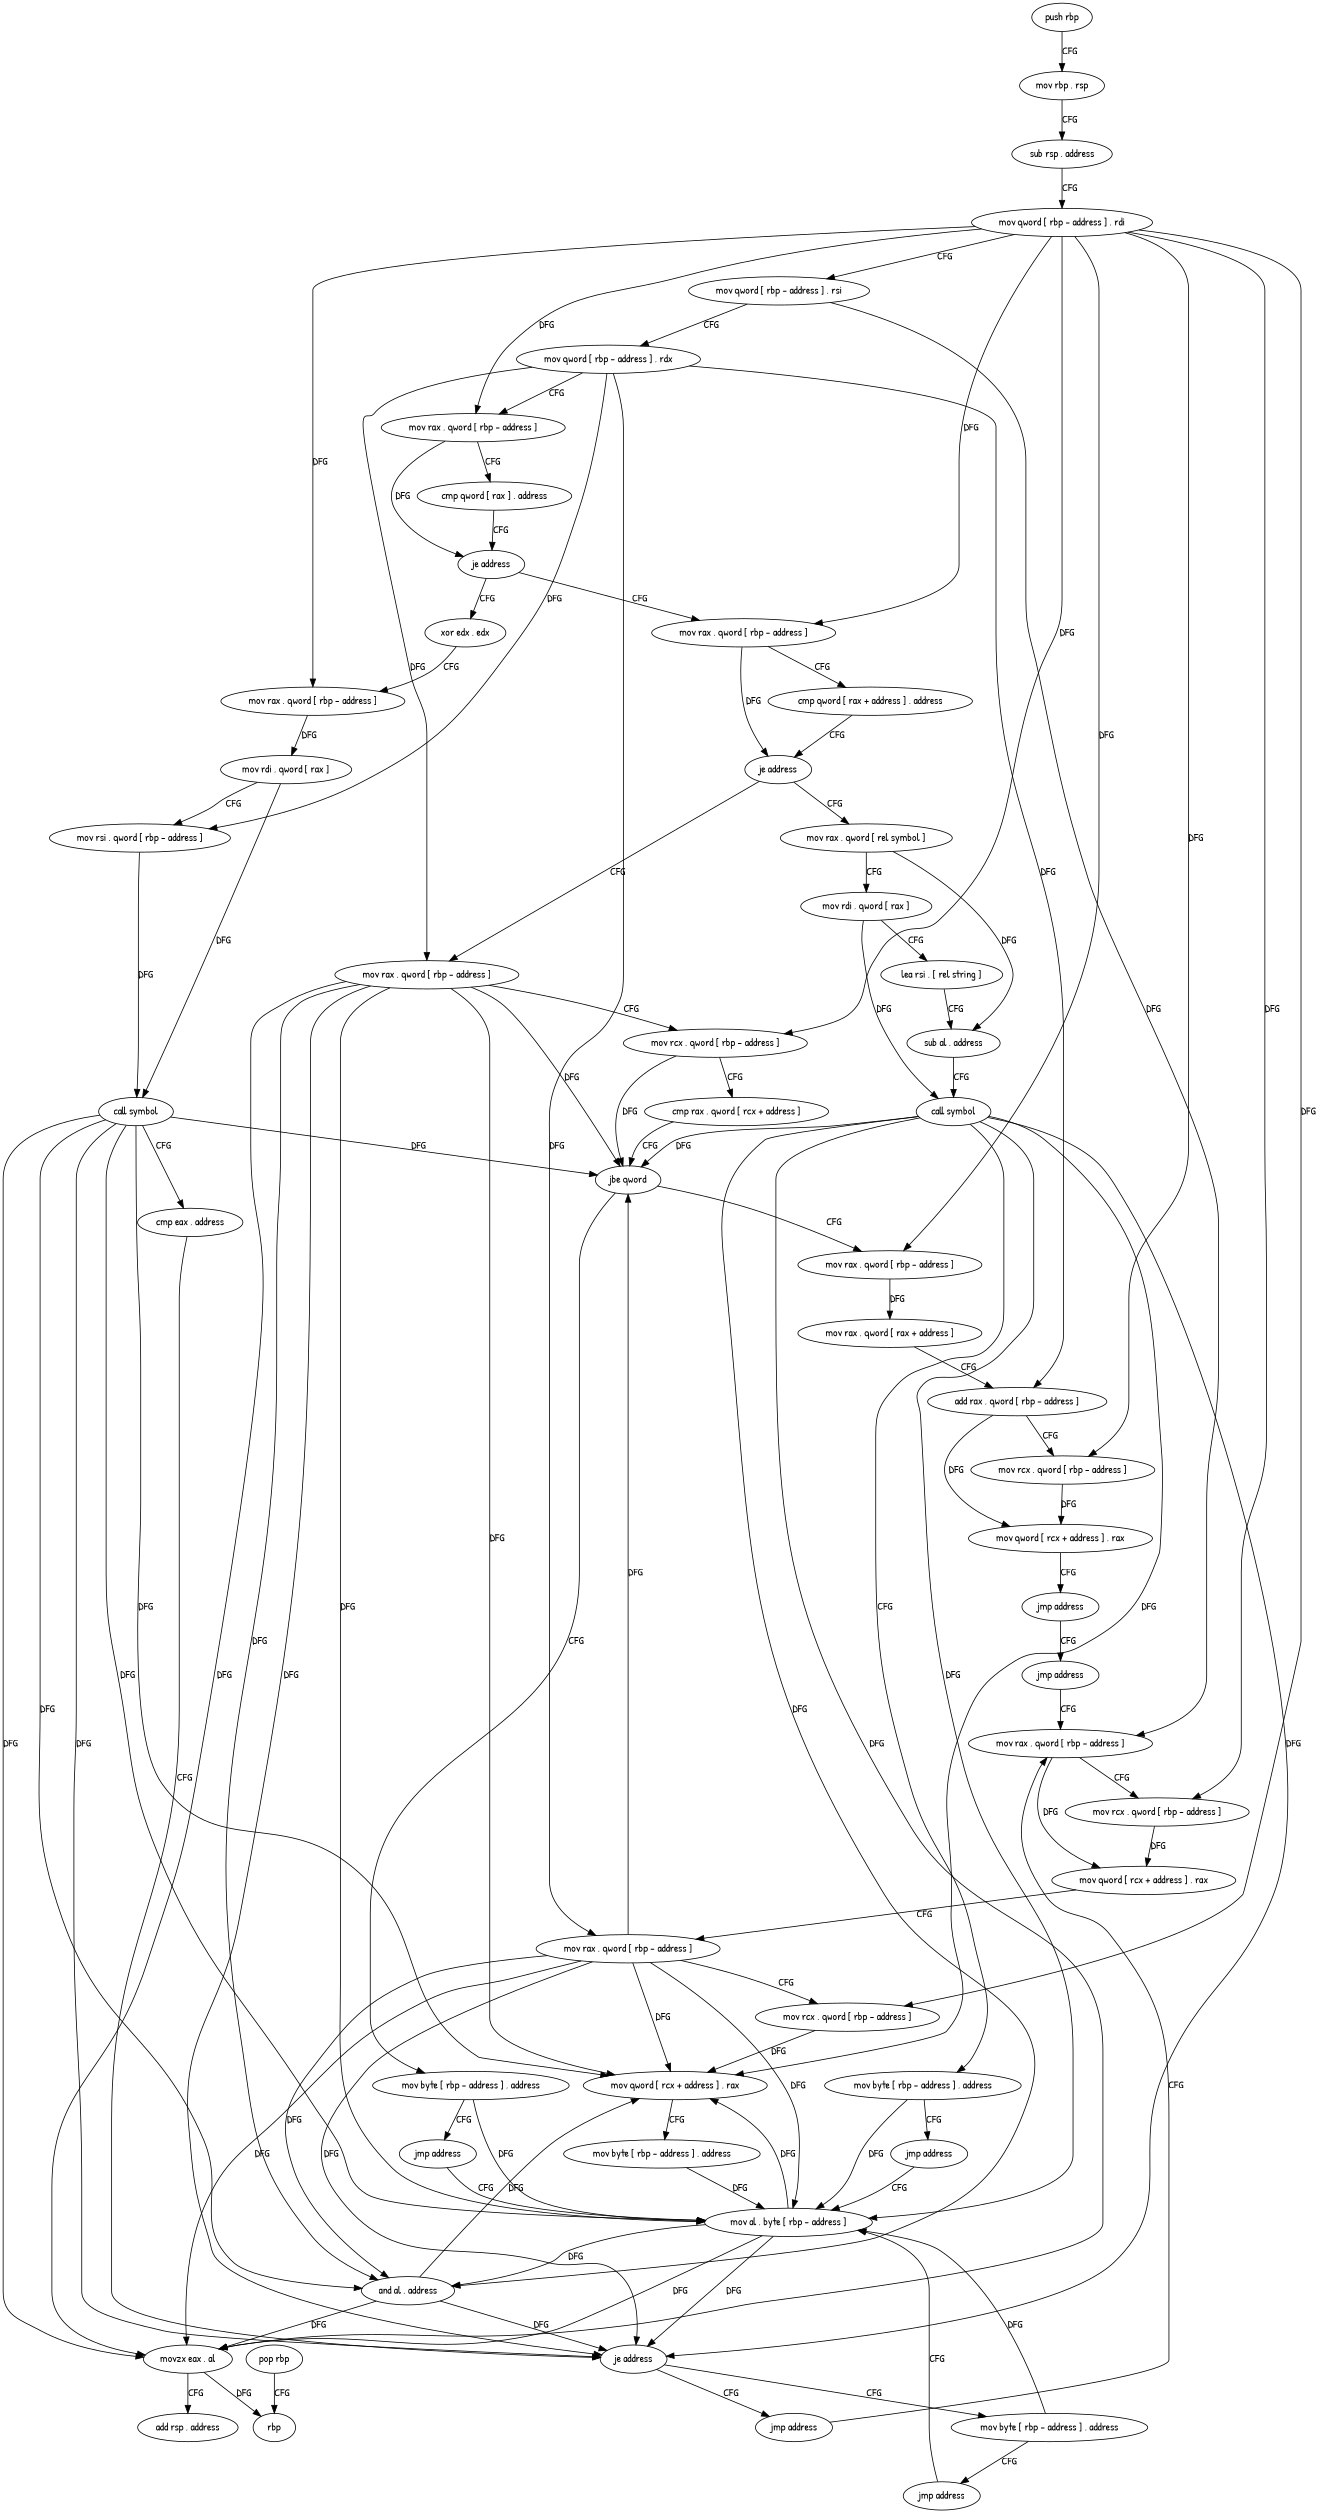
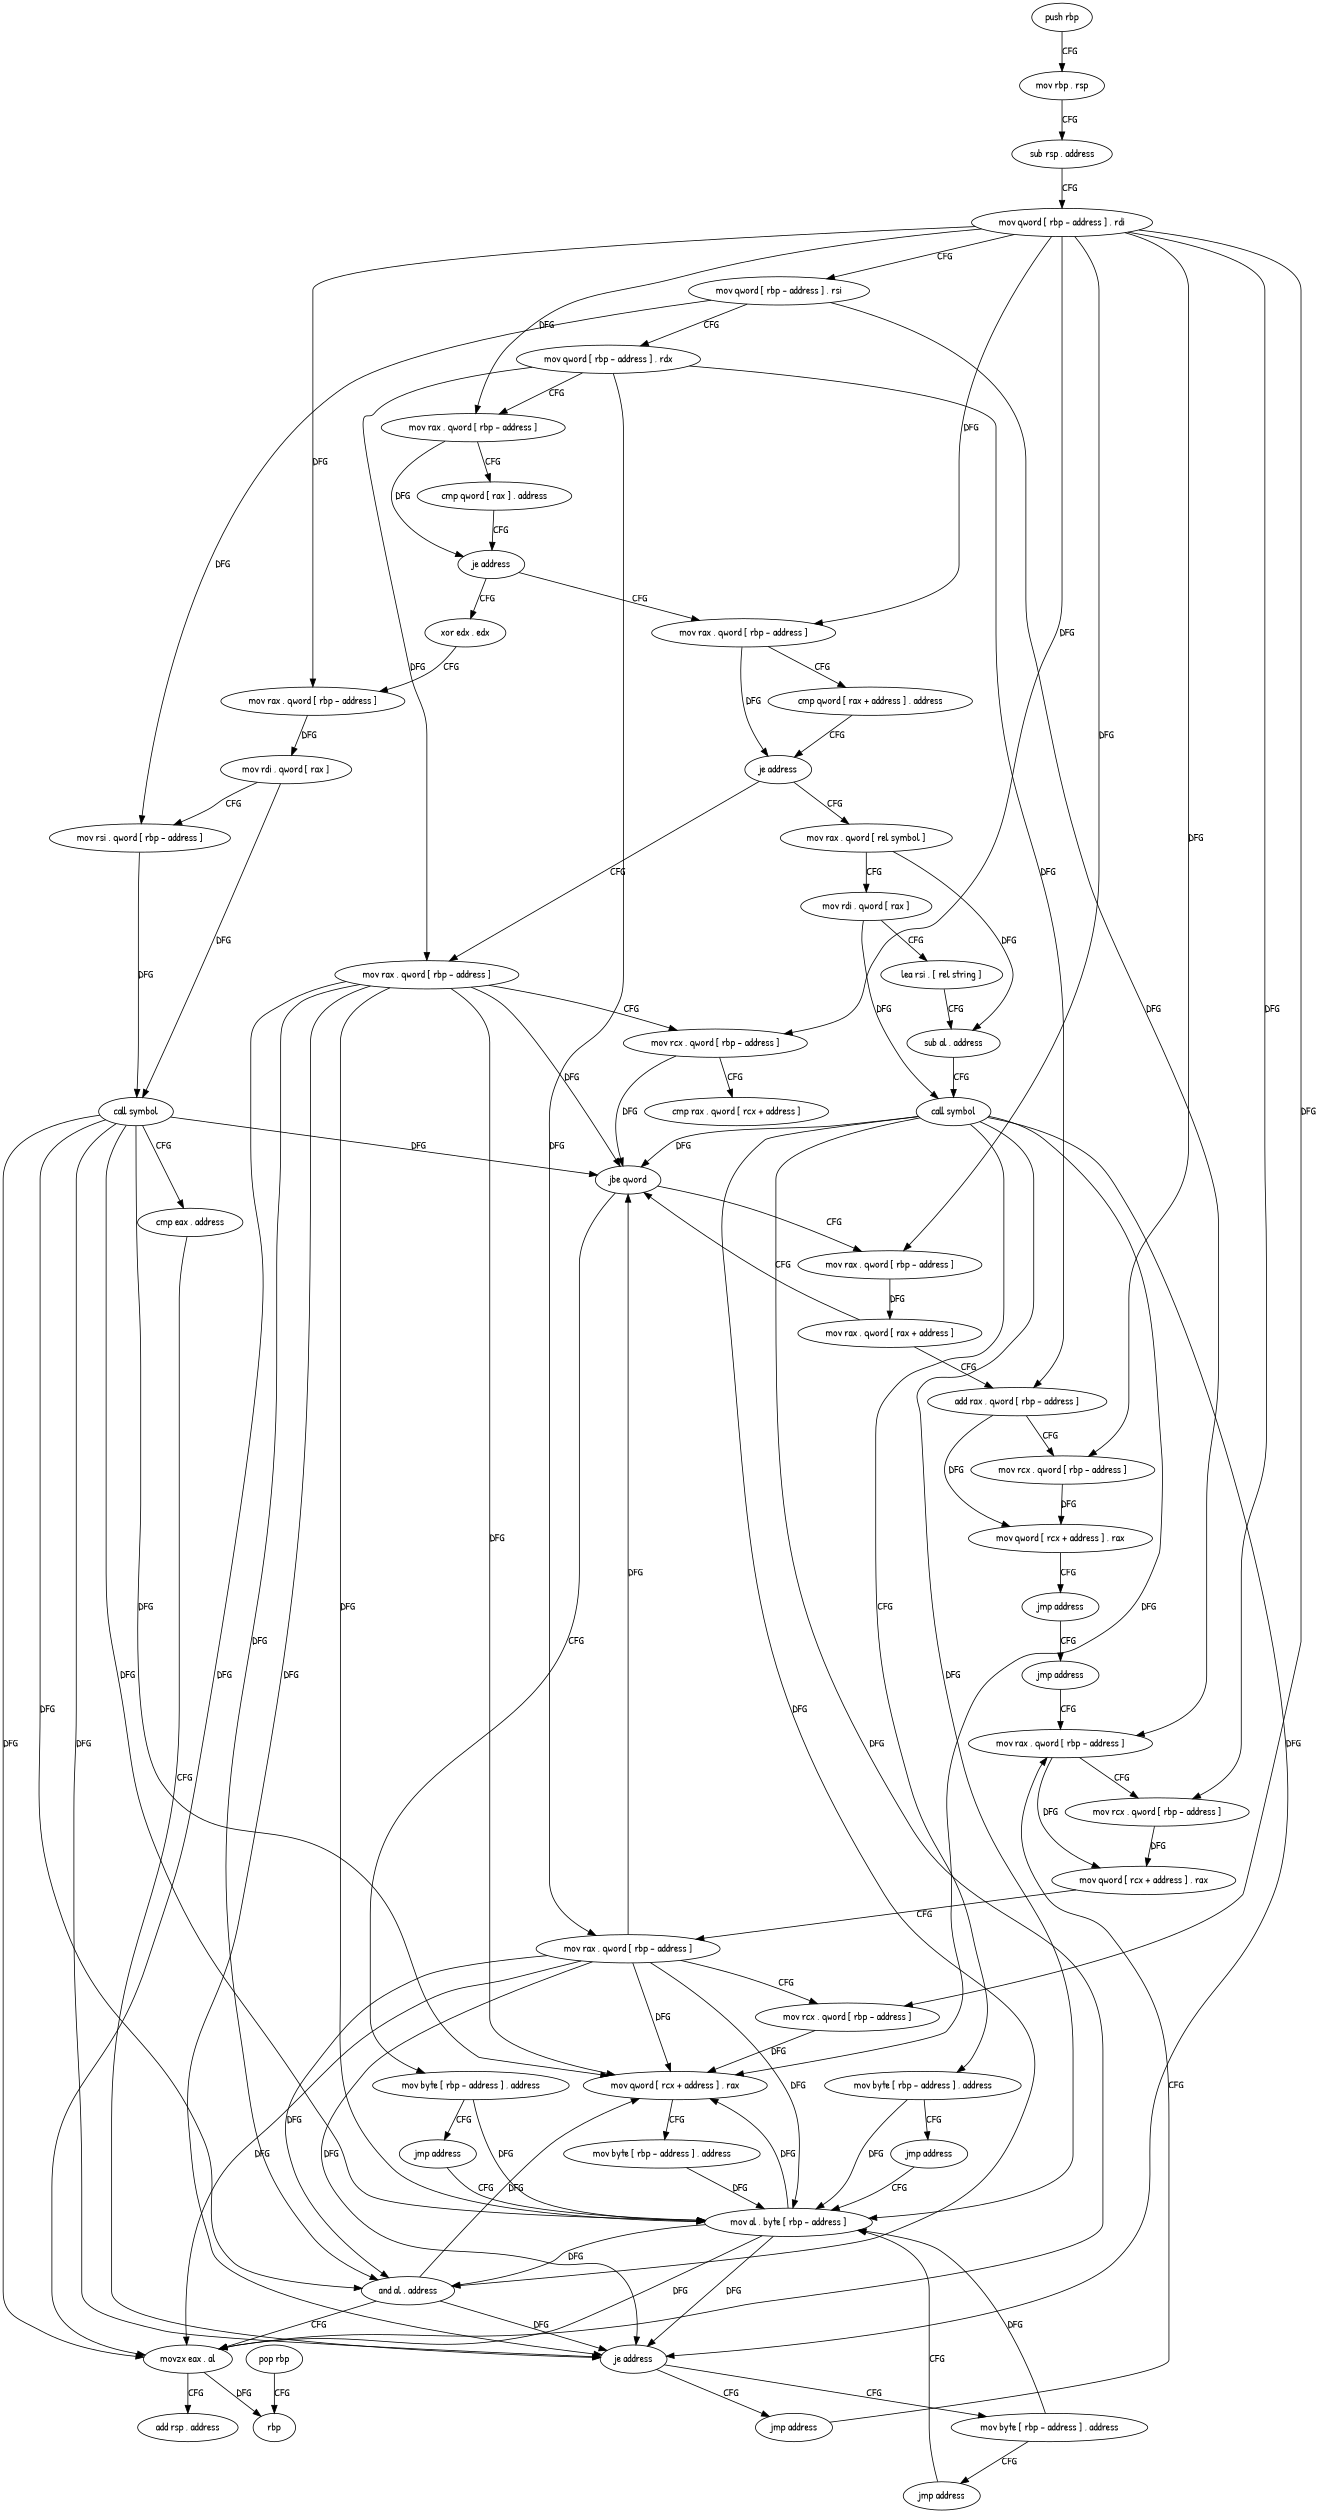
(493, 673) -> (304, 423)
(648, 1135) -> (751, 1265)
(319, 2325) -> (319, 2325)
